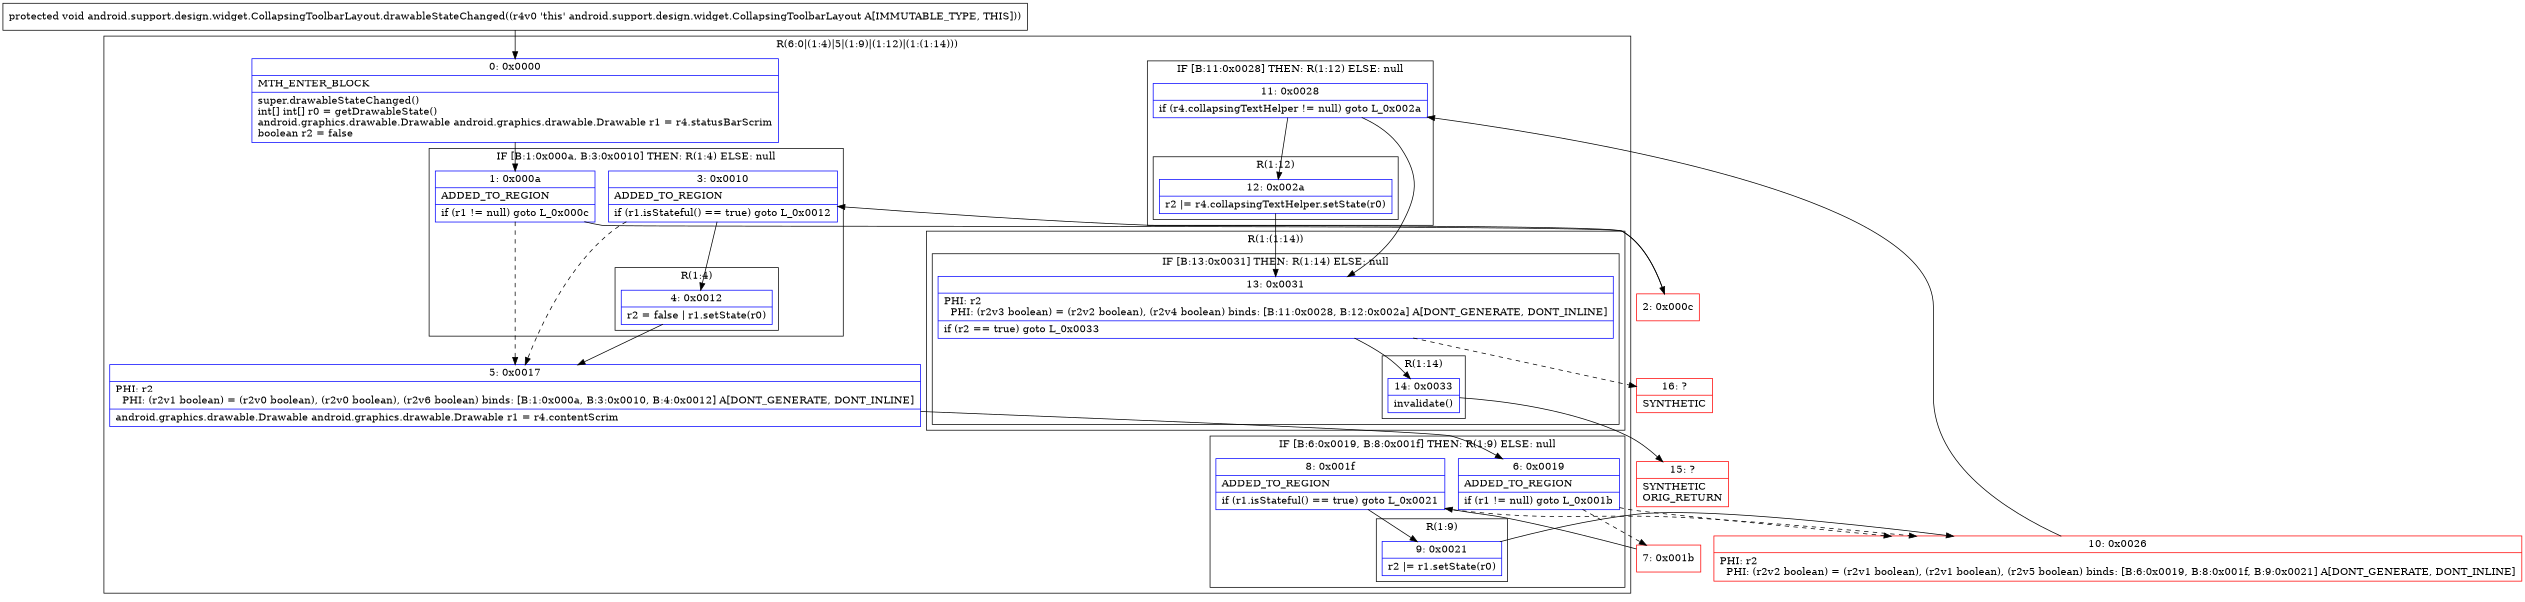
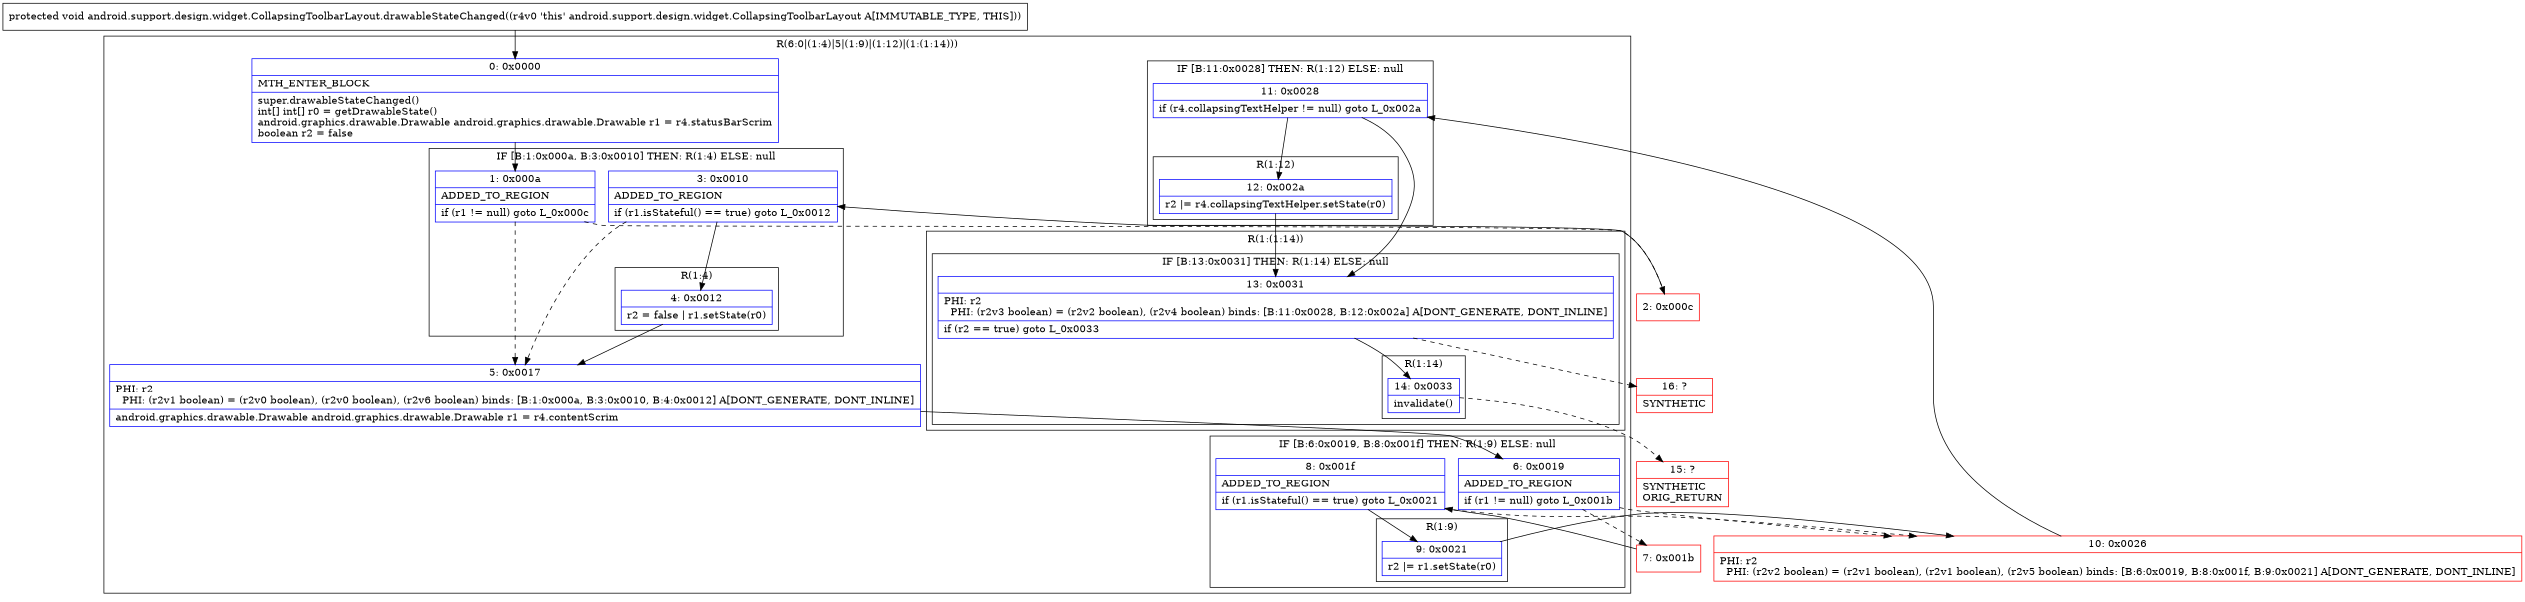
(1055, 226) -> (1055, 226)
(1563, 413) -> (1563, 413)
